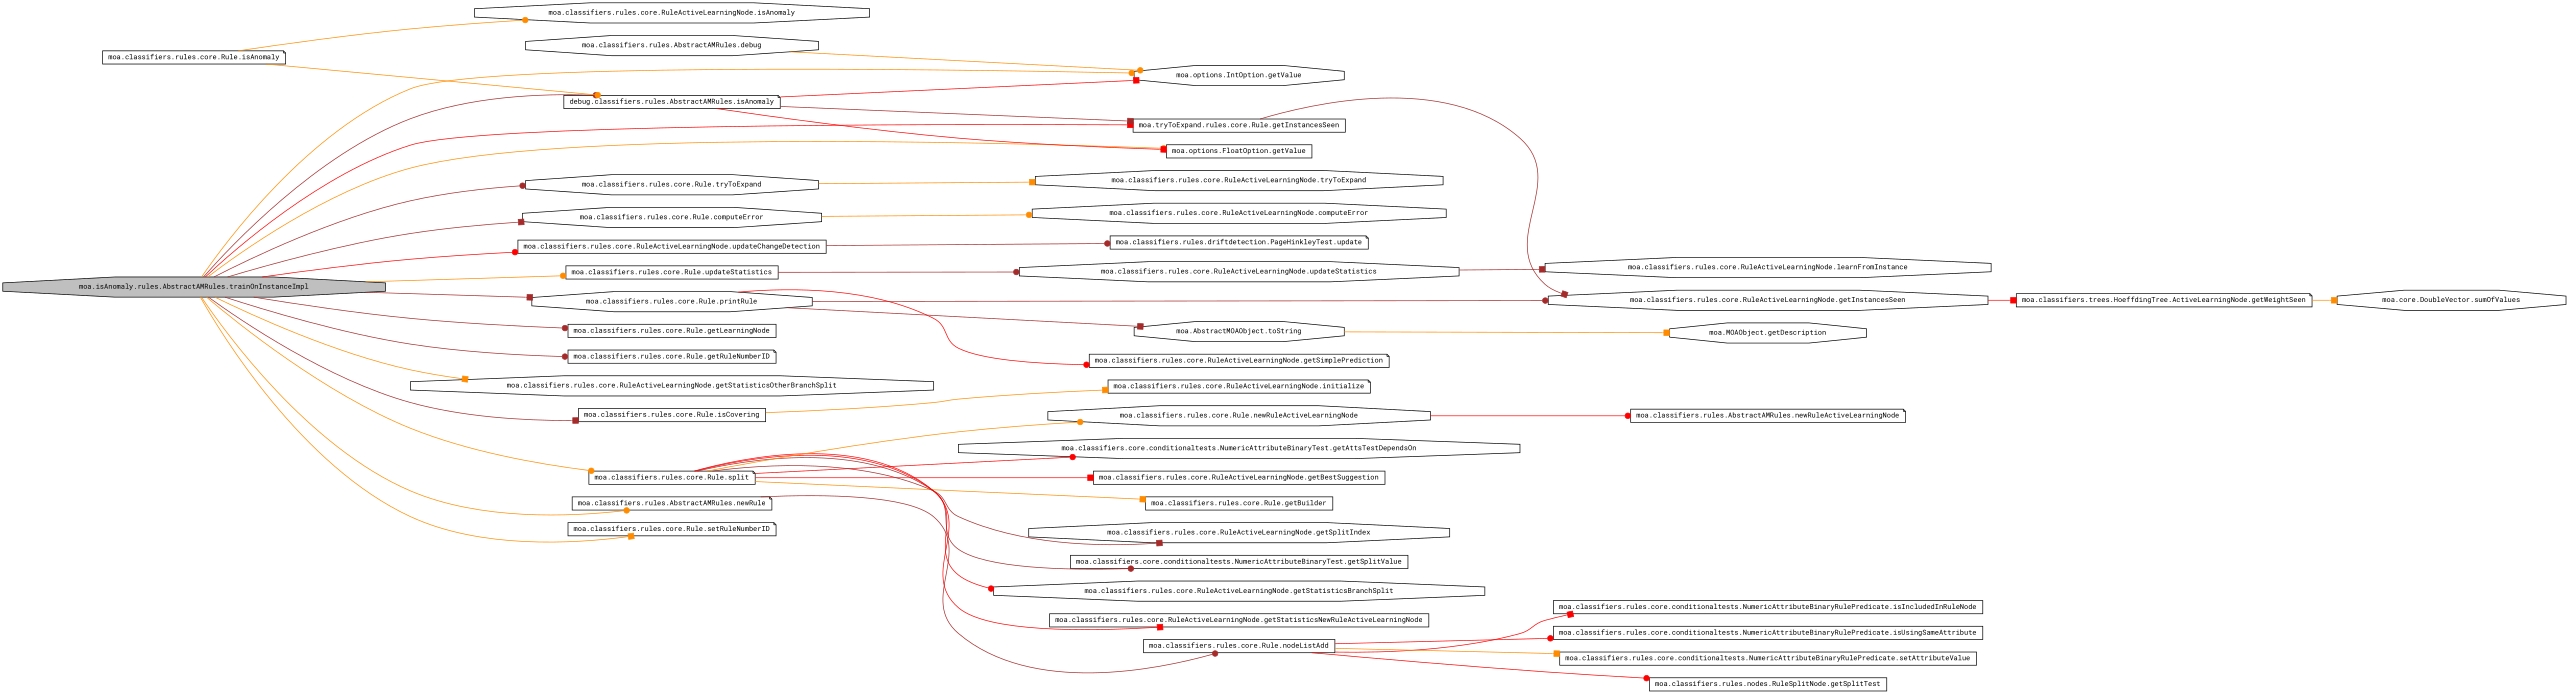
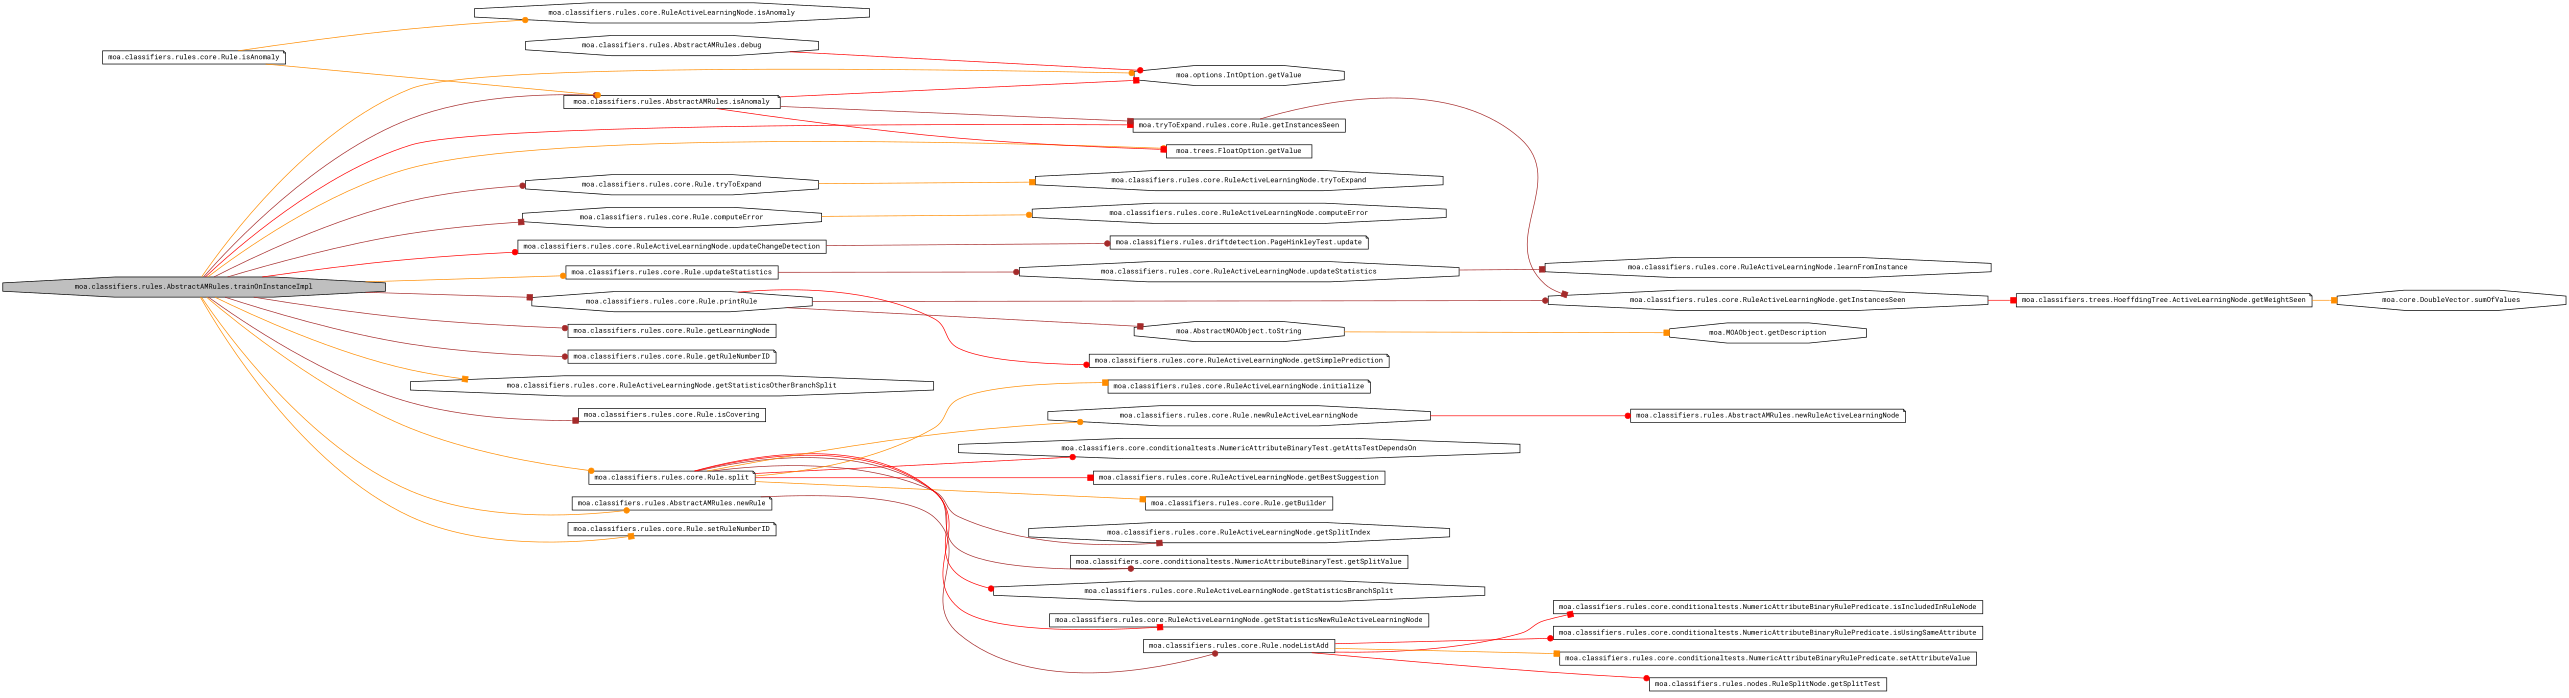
(964, 61) -> (964, 61)
(672, 102) -> (672, 102)
(1239, 151) -> (1239, 151)
(194, 287) -> (194, 287)
(934, 403) -> (933, 429)
